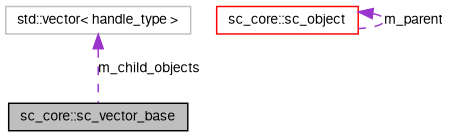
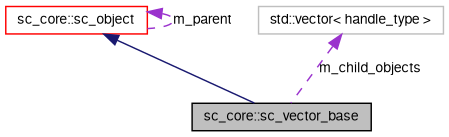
none -> (186, 72)
